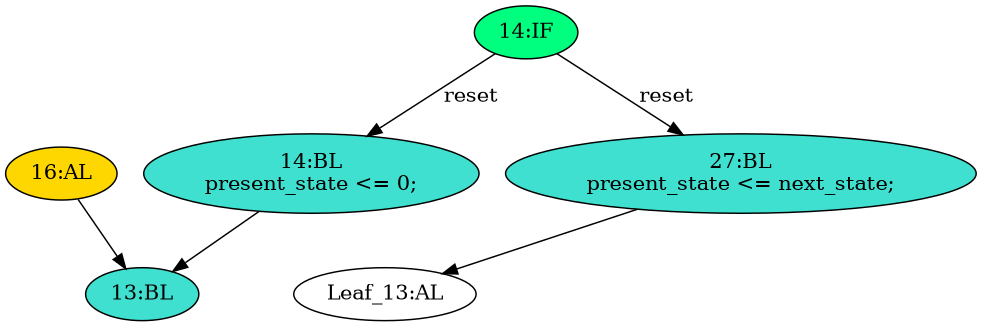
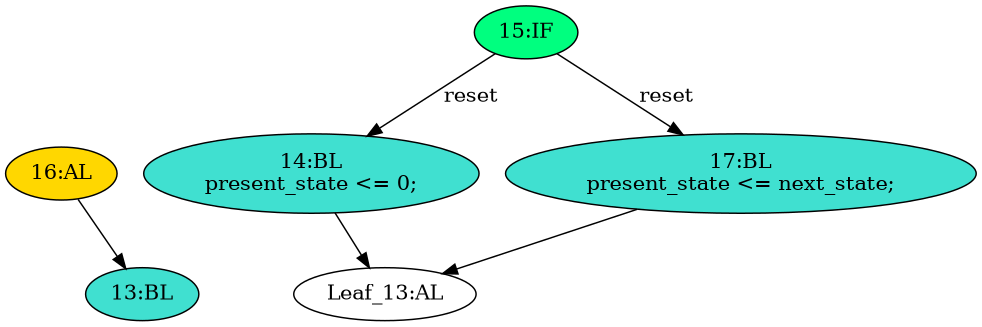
(526, 32) -> (526, 32)
(741, 174) -> (741, 174)
(222, 237) -> (348, 234)
